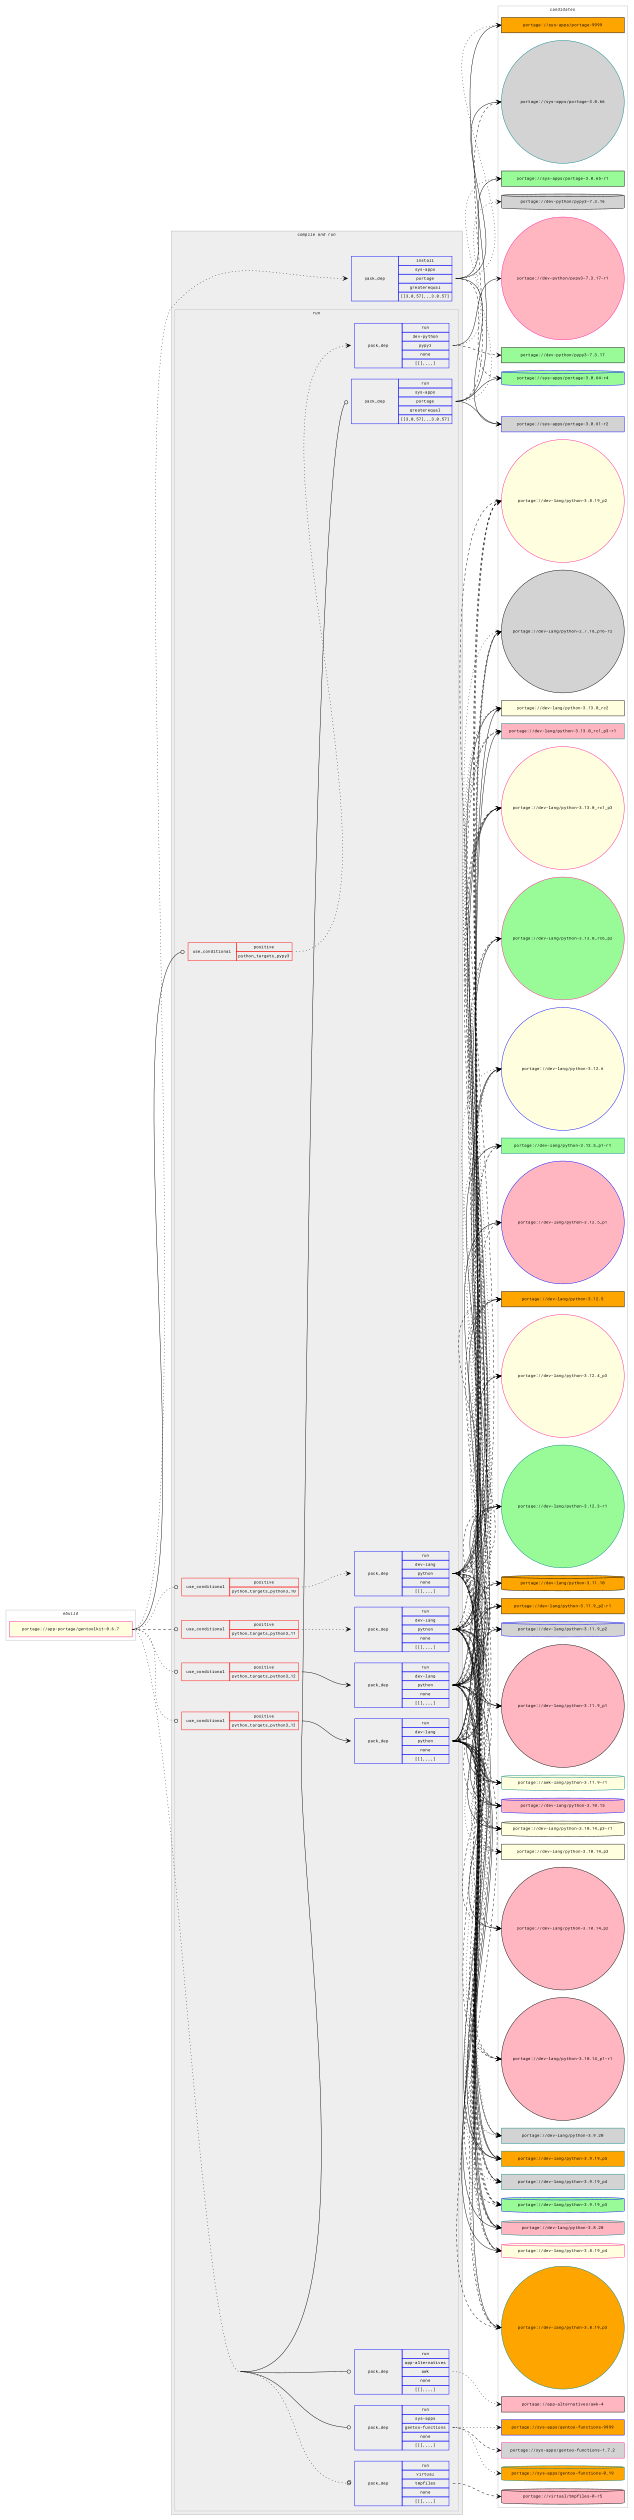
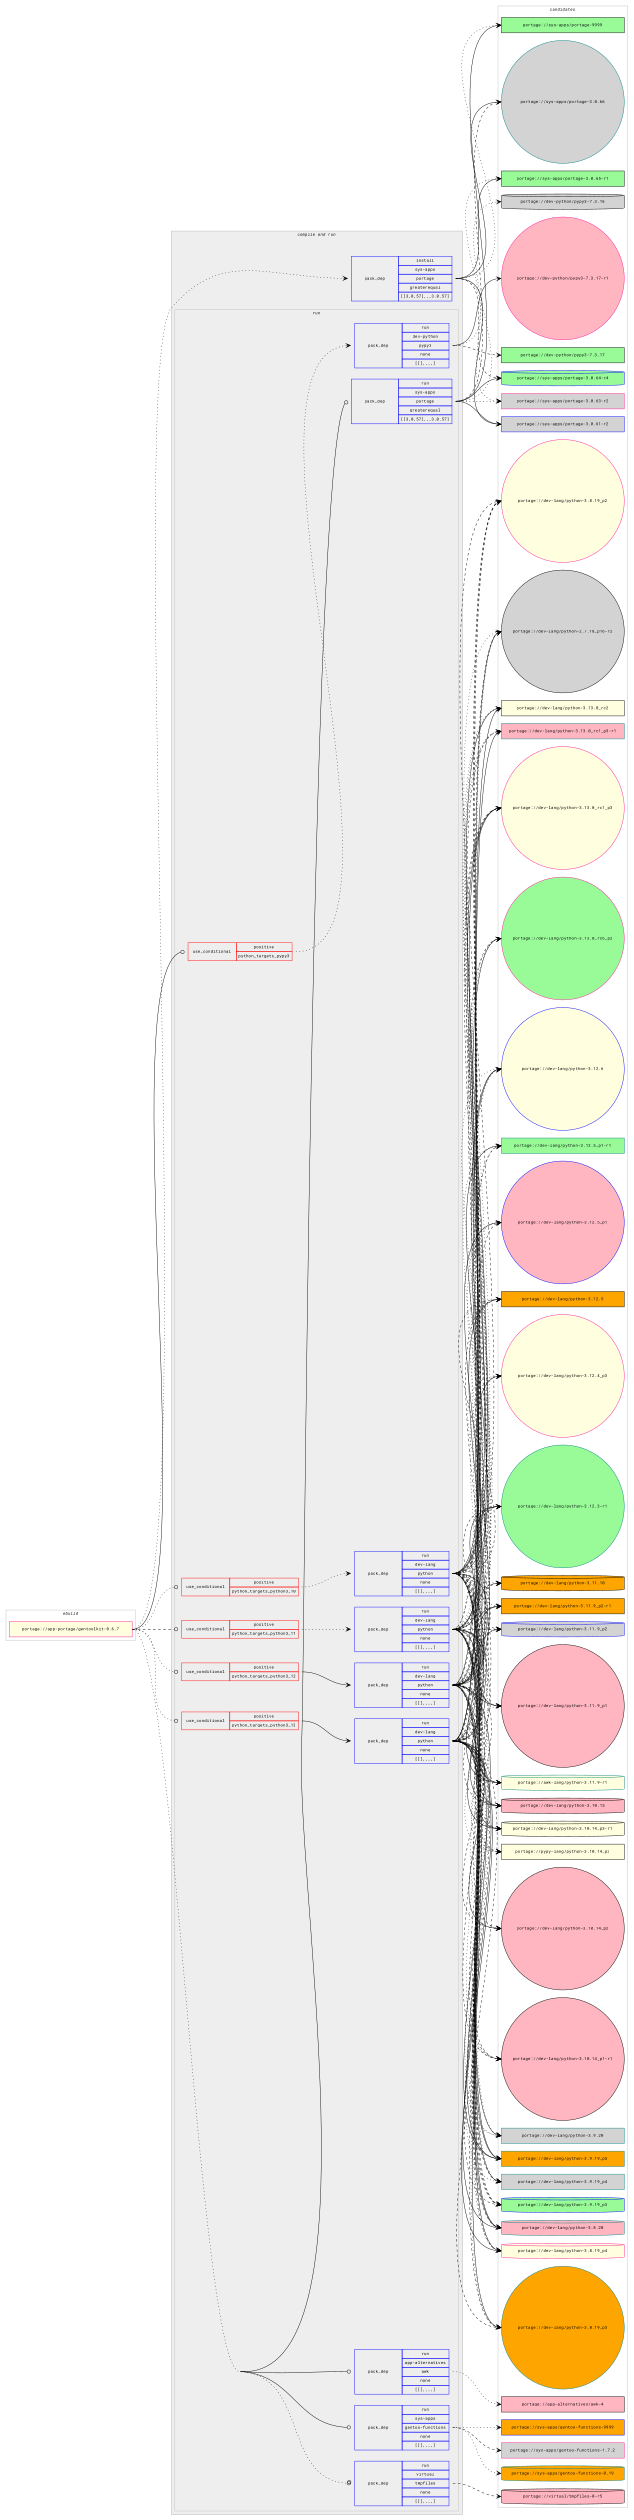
(563, 25) -> (563, 25)
none -> (563, 401)
(563, 1806) -> (563, 1806)
(563, 1852) -> (563, 1852)
